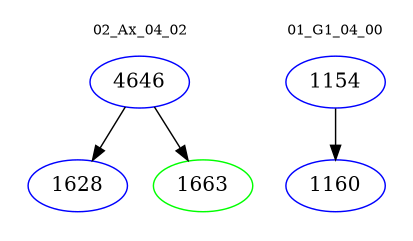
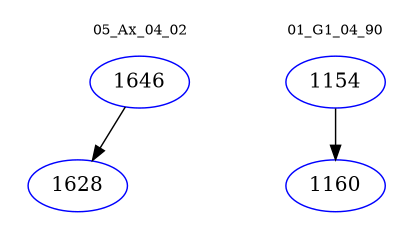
(140, 31) -> (140, 31)
(336, 31) -> (336, 31)
(140, 82) -> (140, 82)
(203, 186) -> none
